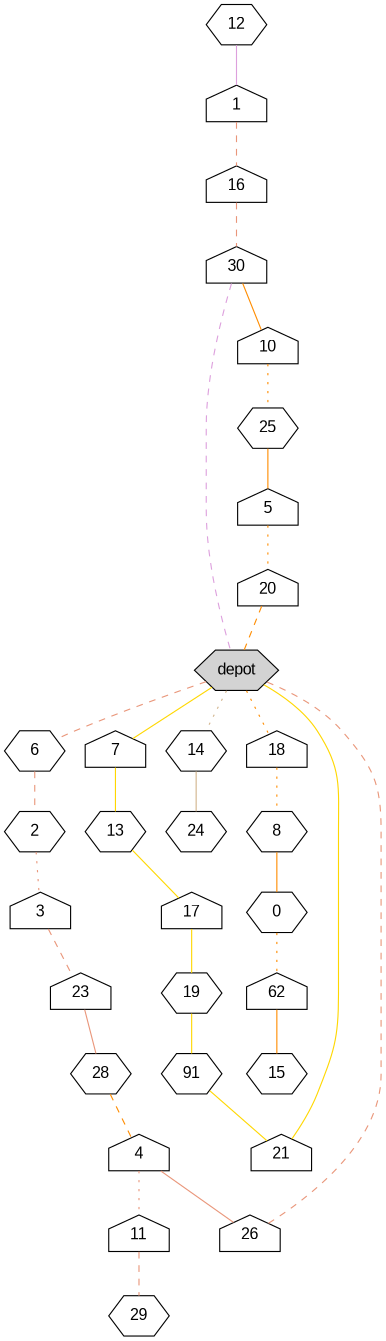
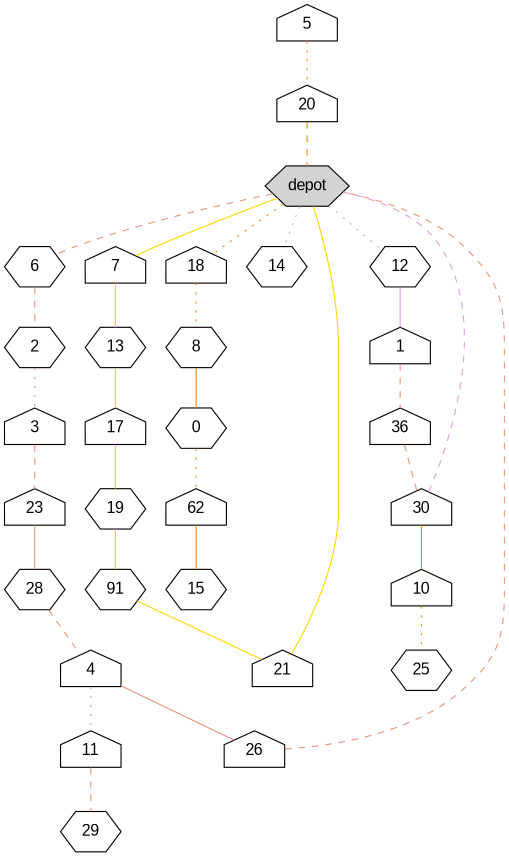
(236, 186) -> (400, 428)
none -> (356, 228)
(268, 469) -> none
(196, 832) -> none
(121, 1116) -> (65, 632)
